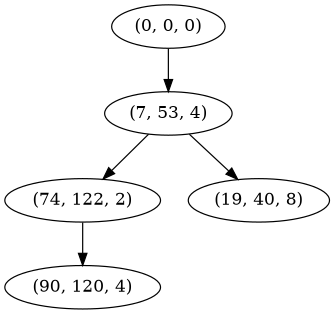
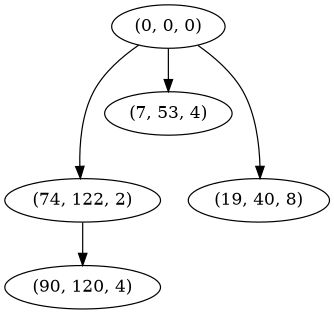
(130, 152) -> (91, 97)
(209, 153) -> (246, 97)
